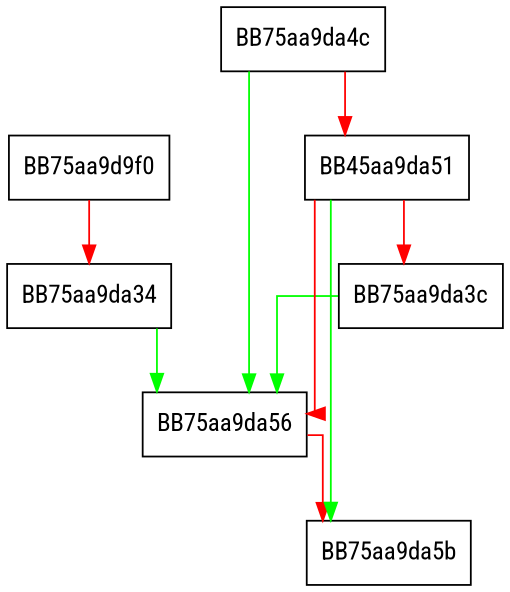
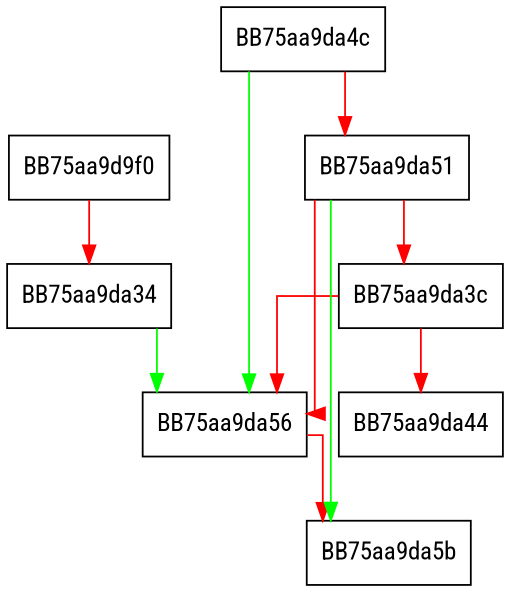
(387, 168) -> (387, 168)
(277, 305) -> (277, 305)
none -> (421, 424)
